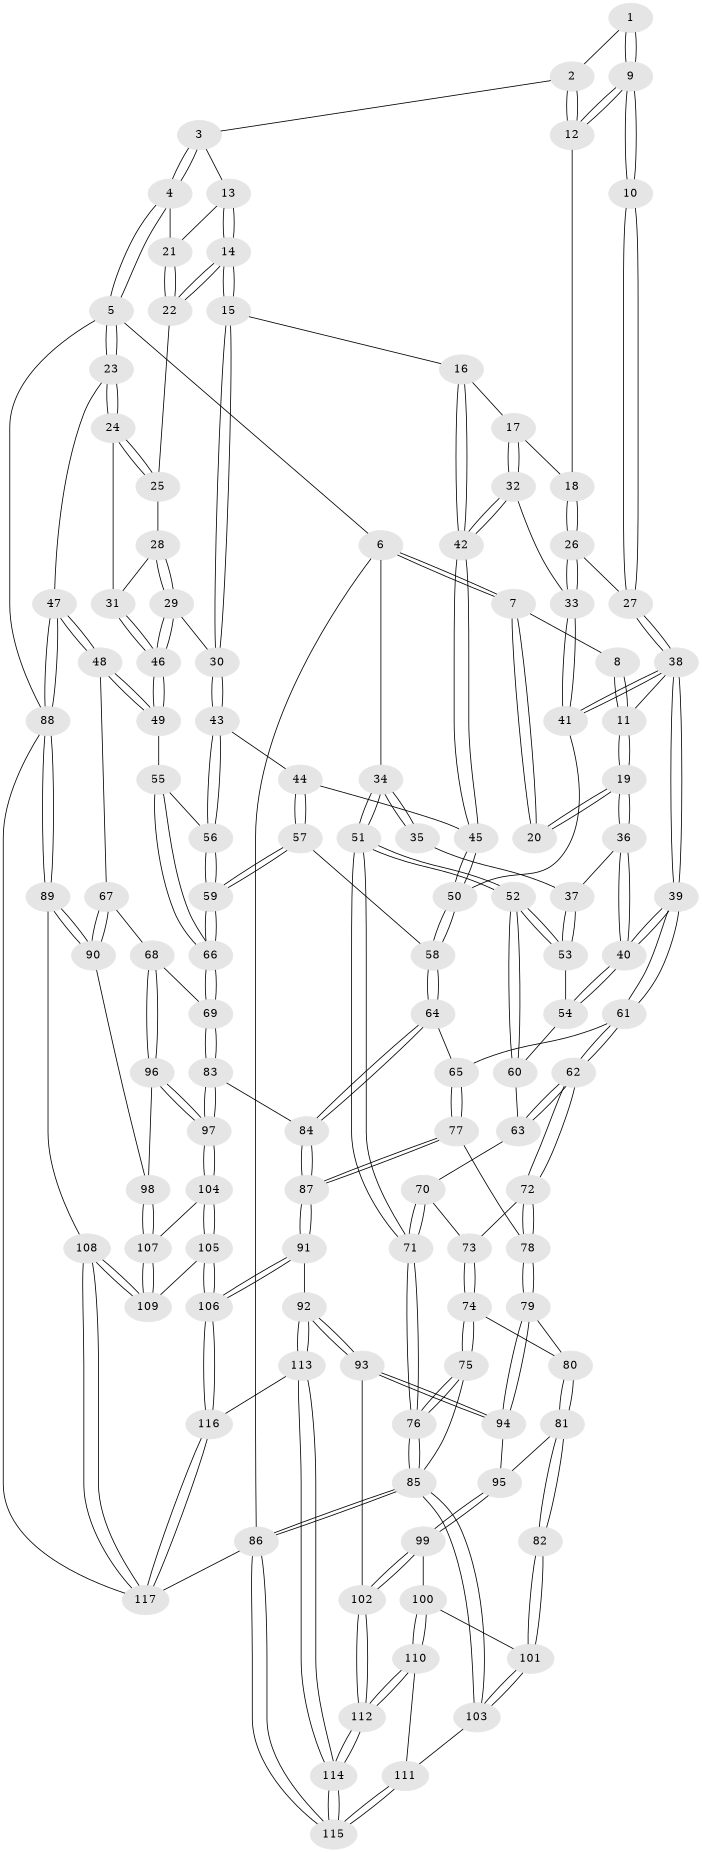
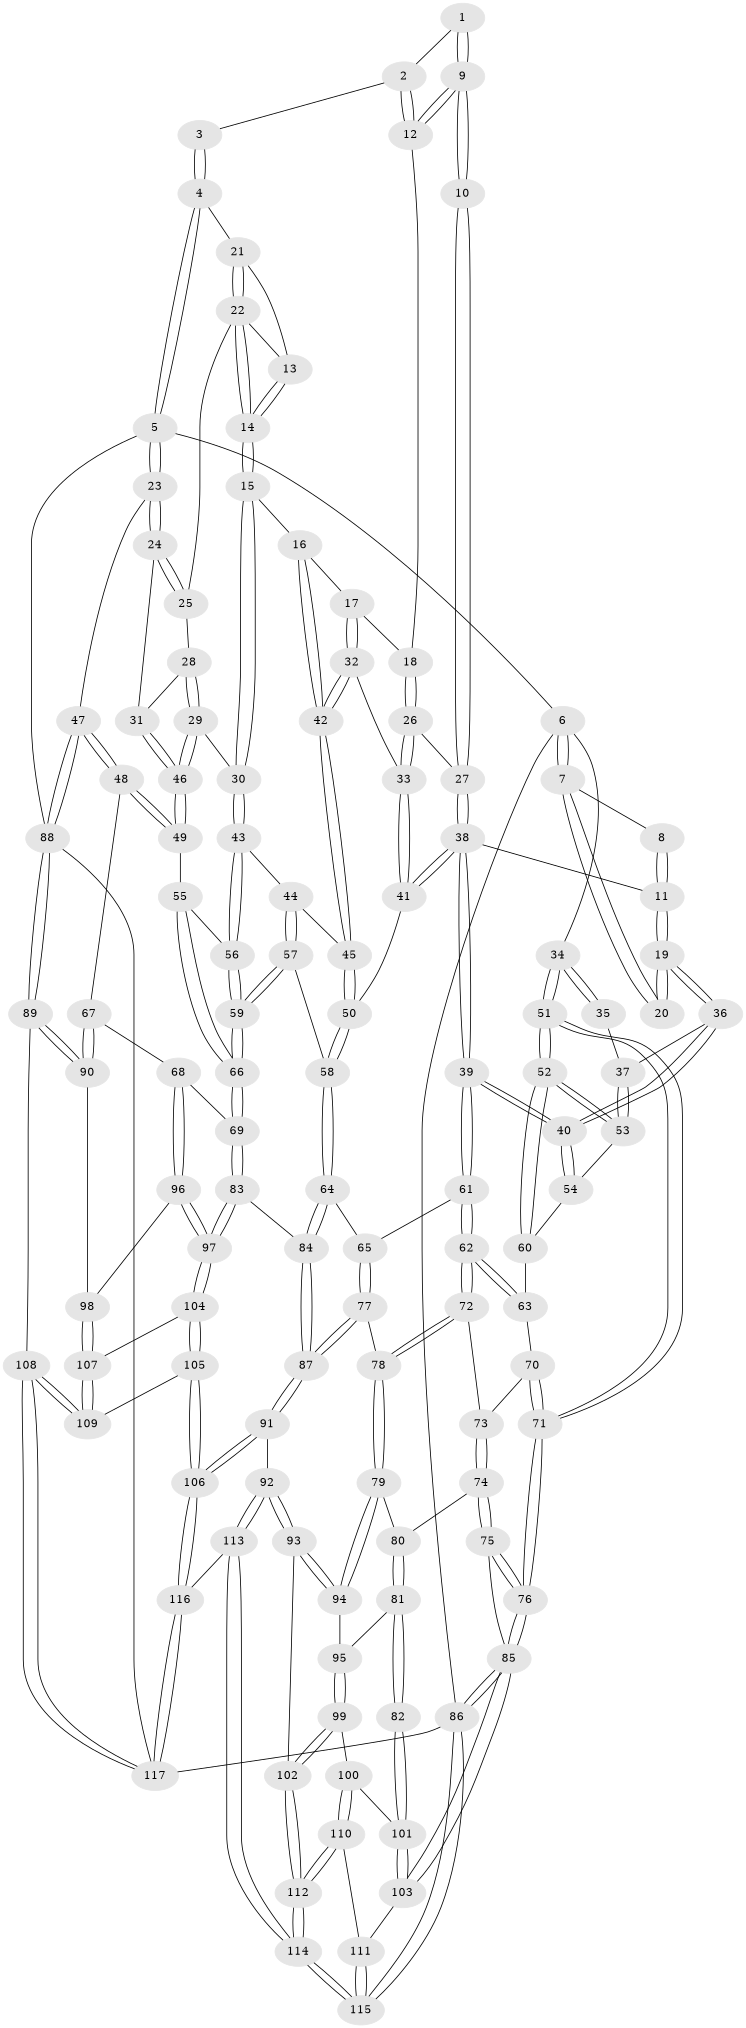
(214, 164) -> (264, 340)
